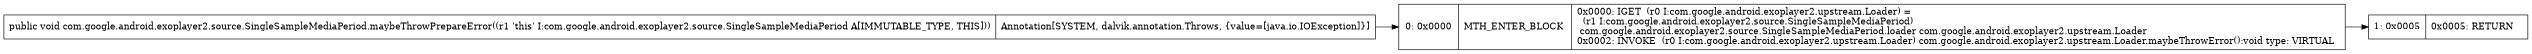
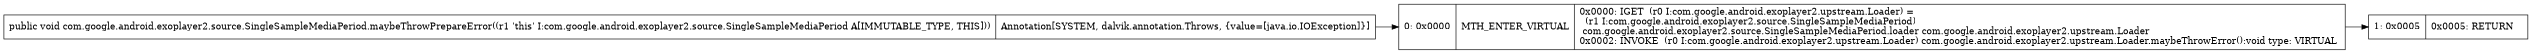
(1514, 27) -> (1515, 27)
